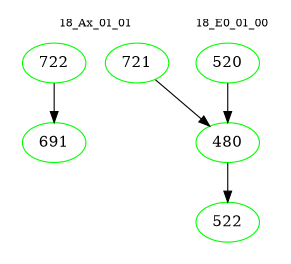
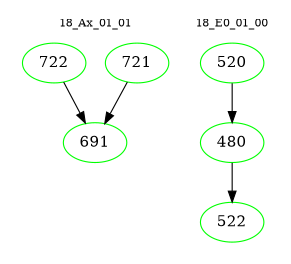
(170, 92) -> (119, 98)
